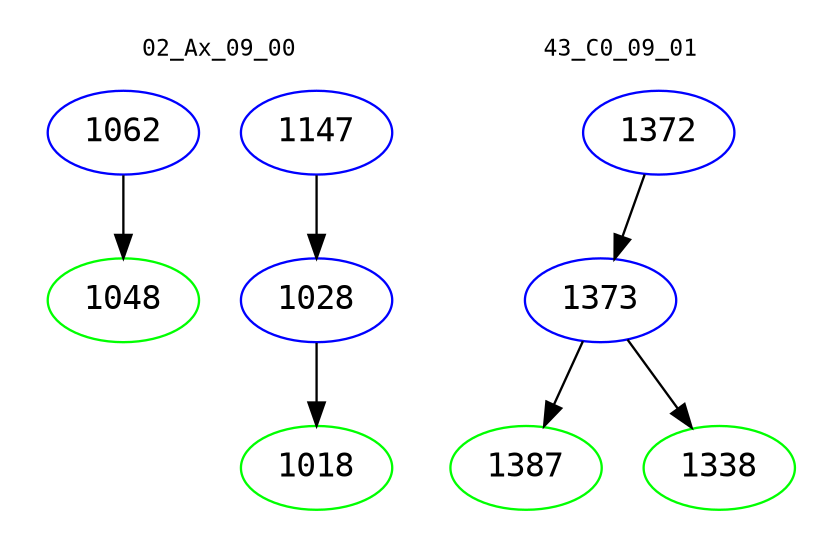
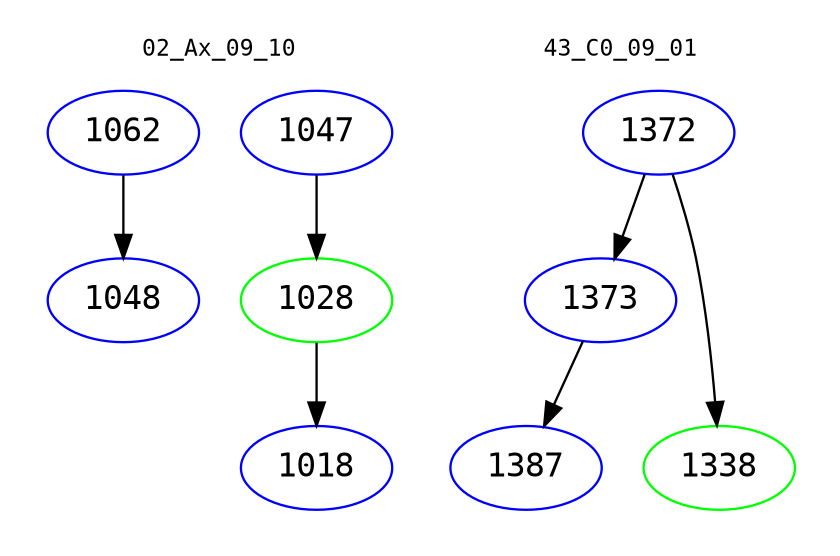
(220, 50) -> (220, 50)
(317, 133) -> (317, 133)
(123, 300) -> (123, 300)
(317, 300) -> (317, 300)
(653, 374) -> (701, 287)
(317, 468) -> (317, 468)
(526, 468) -> (526, 468)
